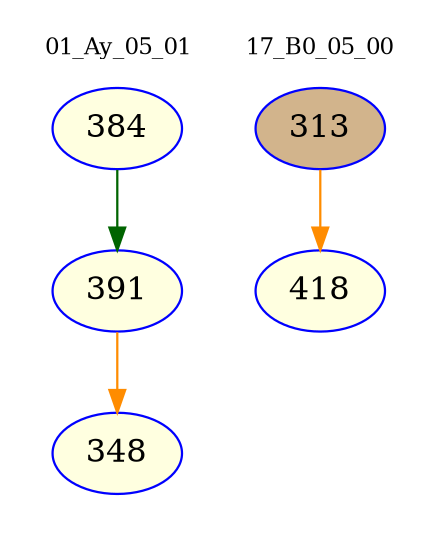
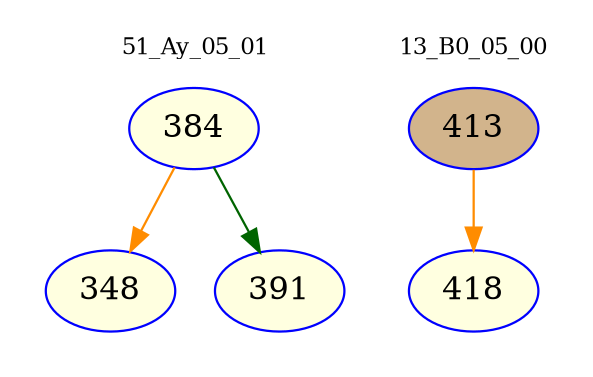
(118, 48) -> (195, 48)
(320, 48) -> (474, 48)
(320, 129) -> (474, 129)
(117, 361) -> (158, 199)
